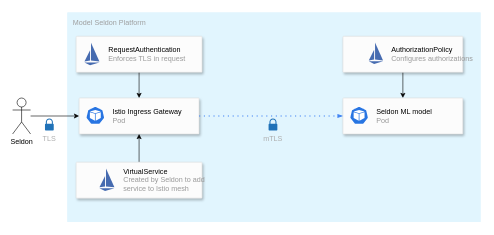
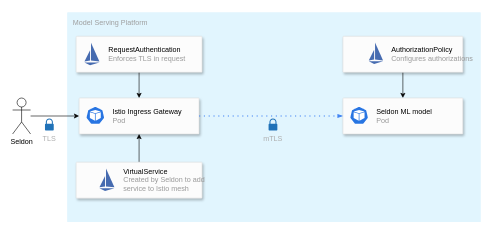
(111, 23) -> (113, 23)
